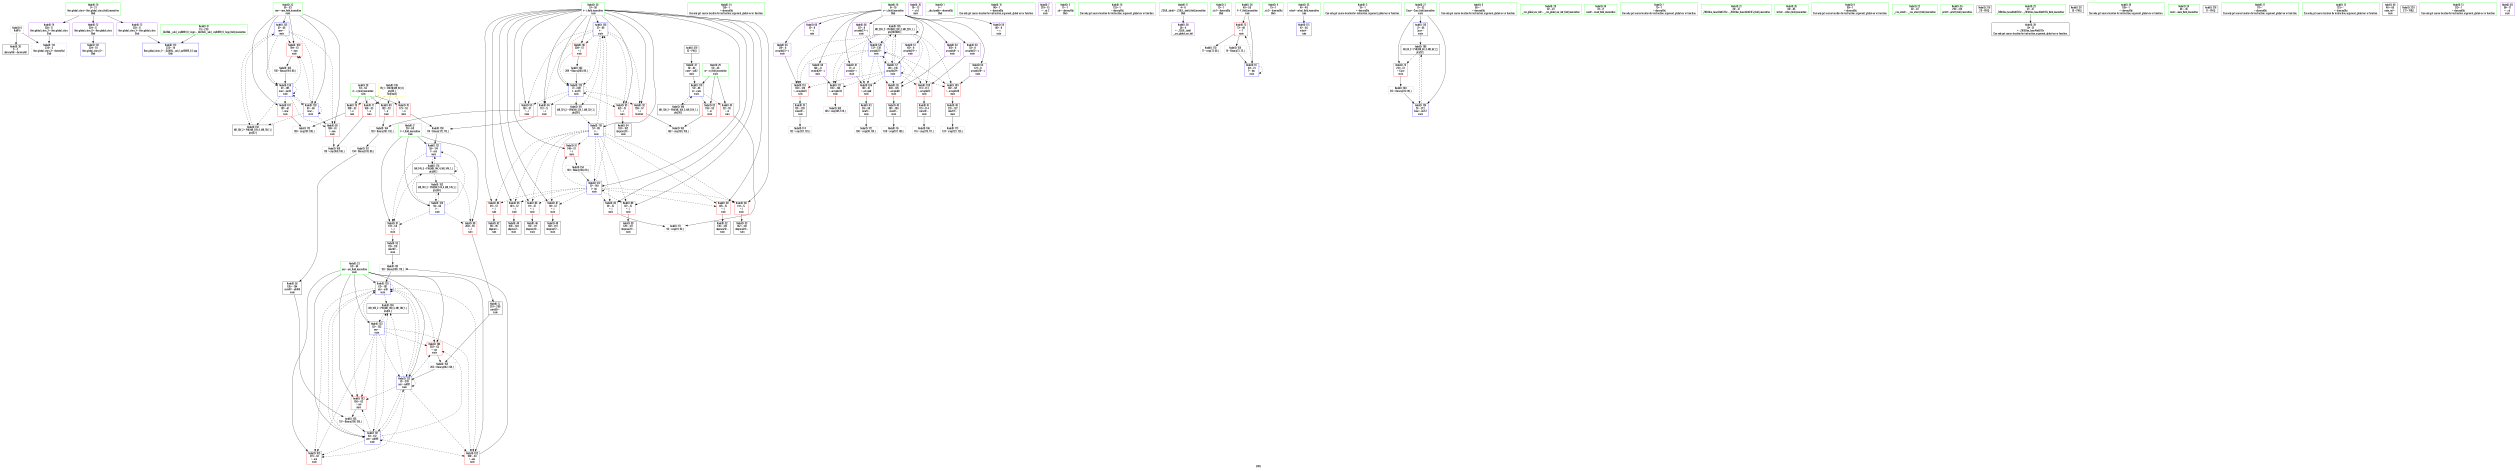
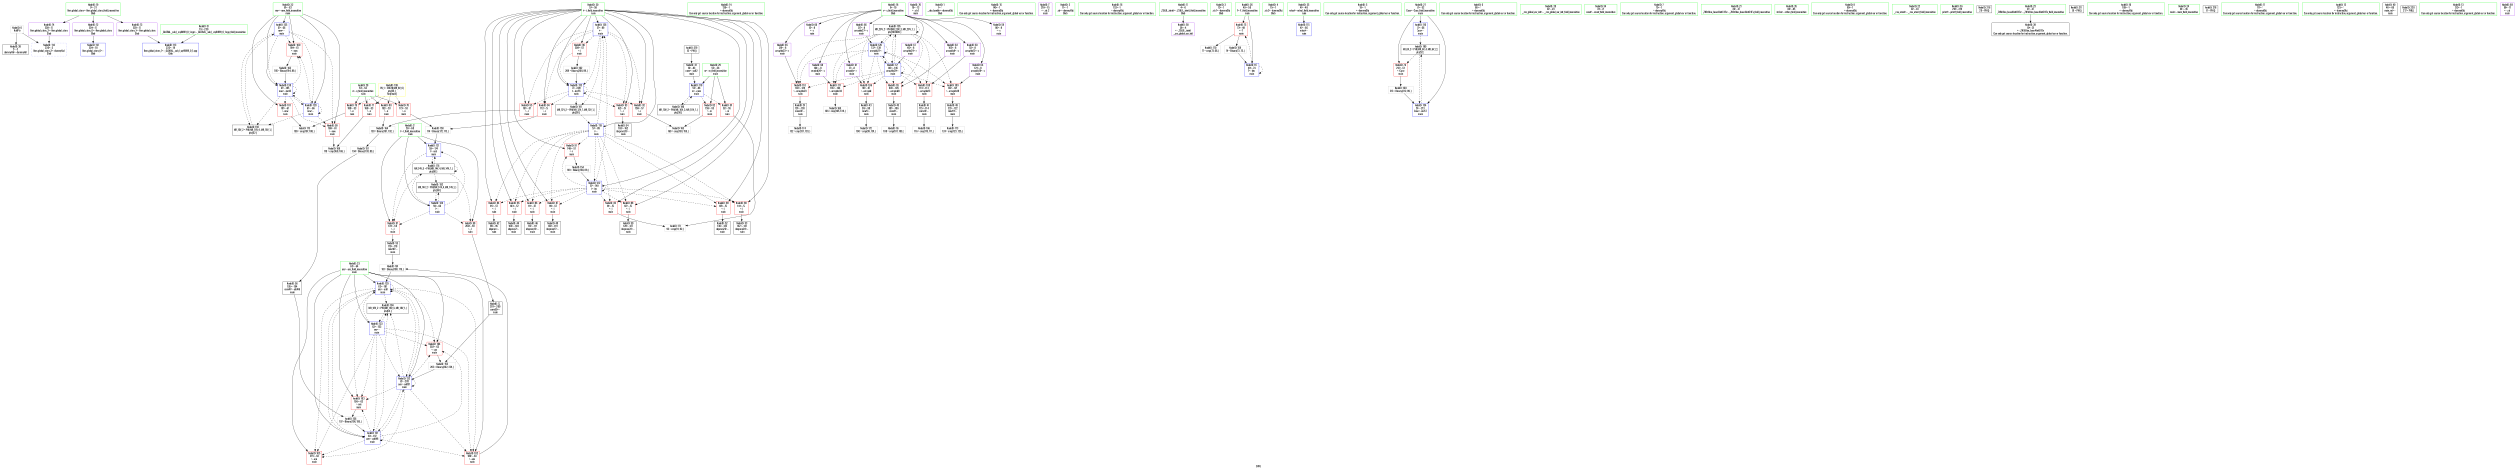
(639, 114) -> (639, 114)
